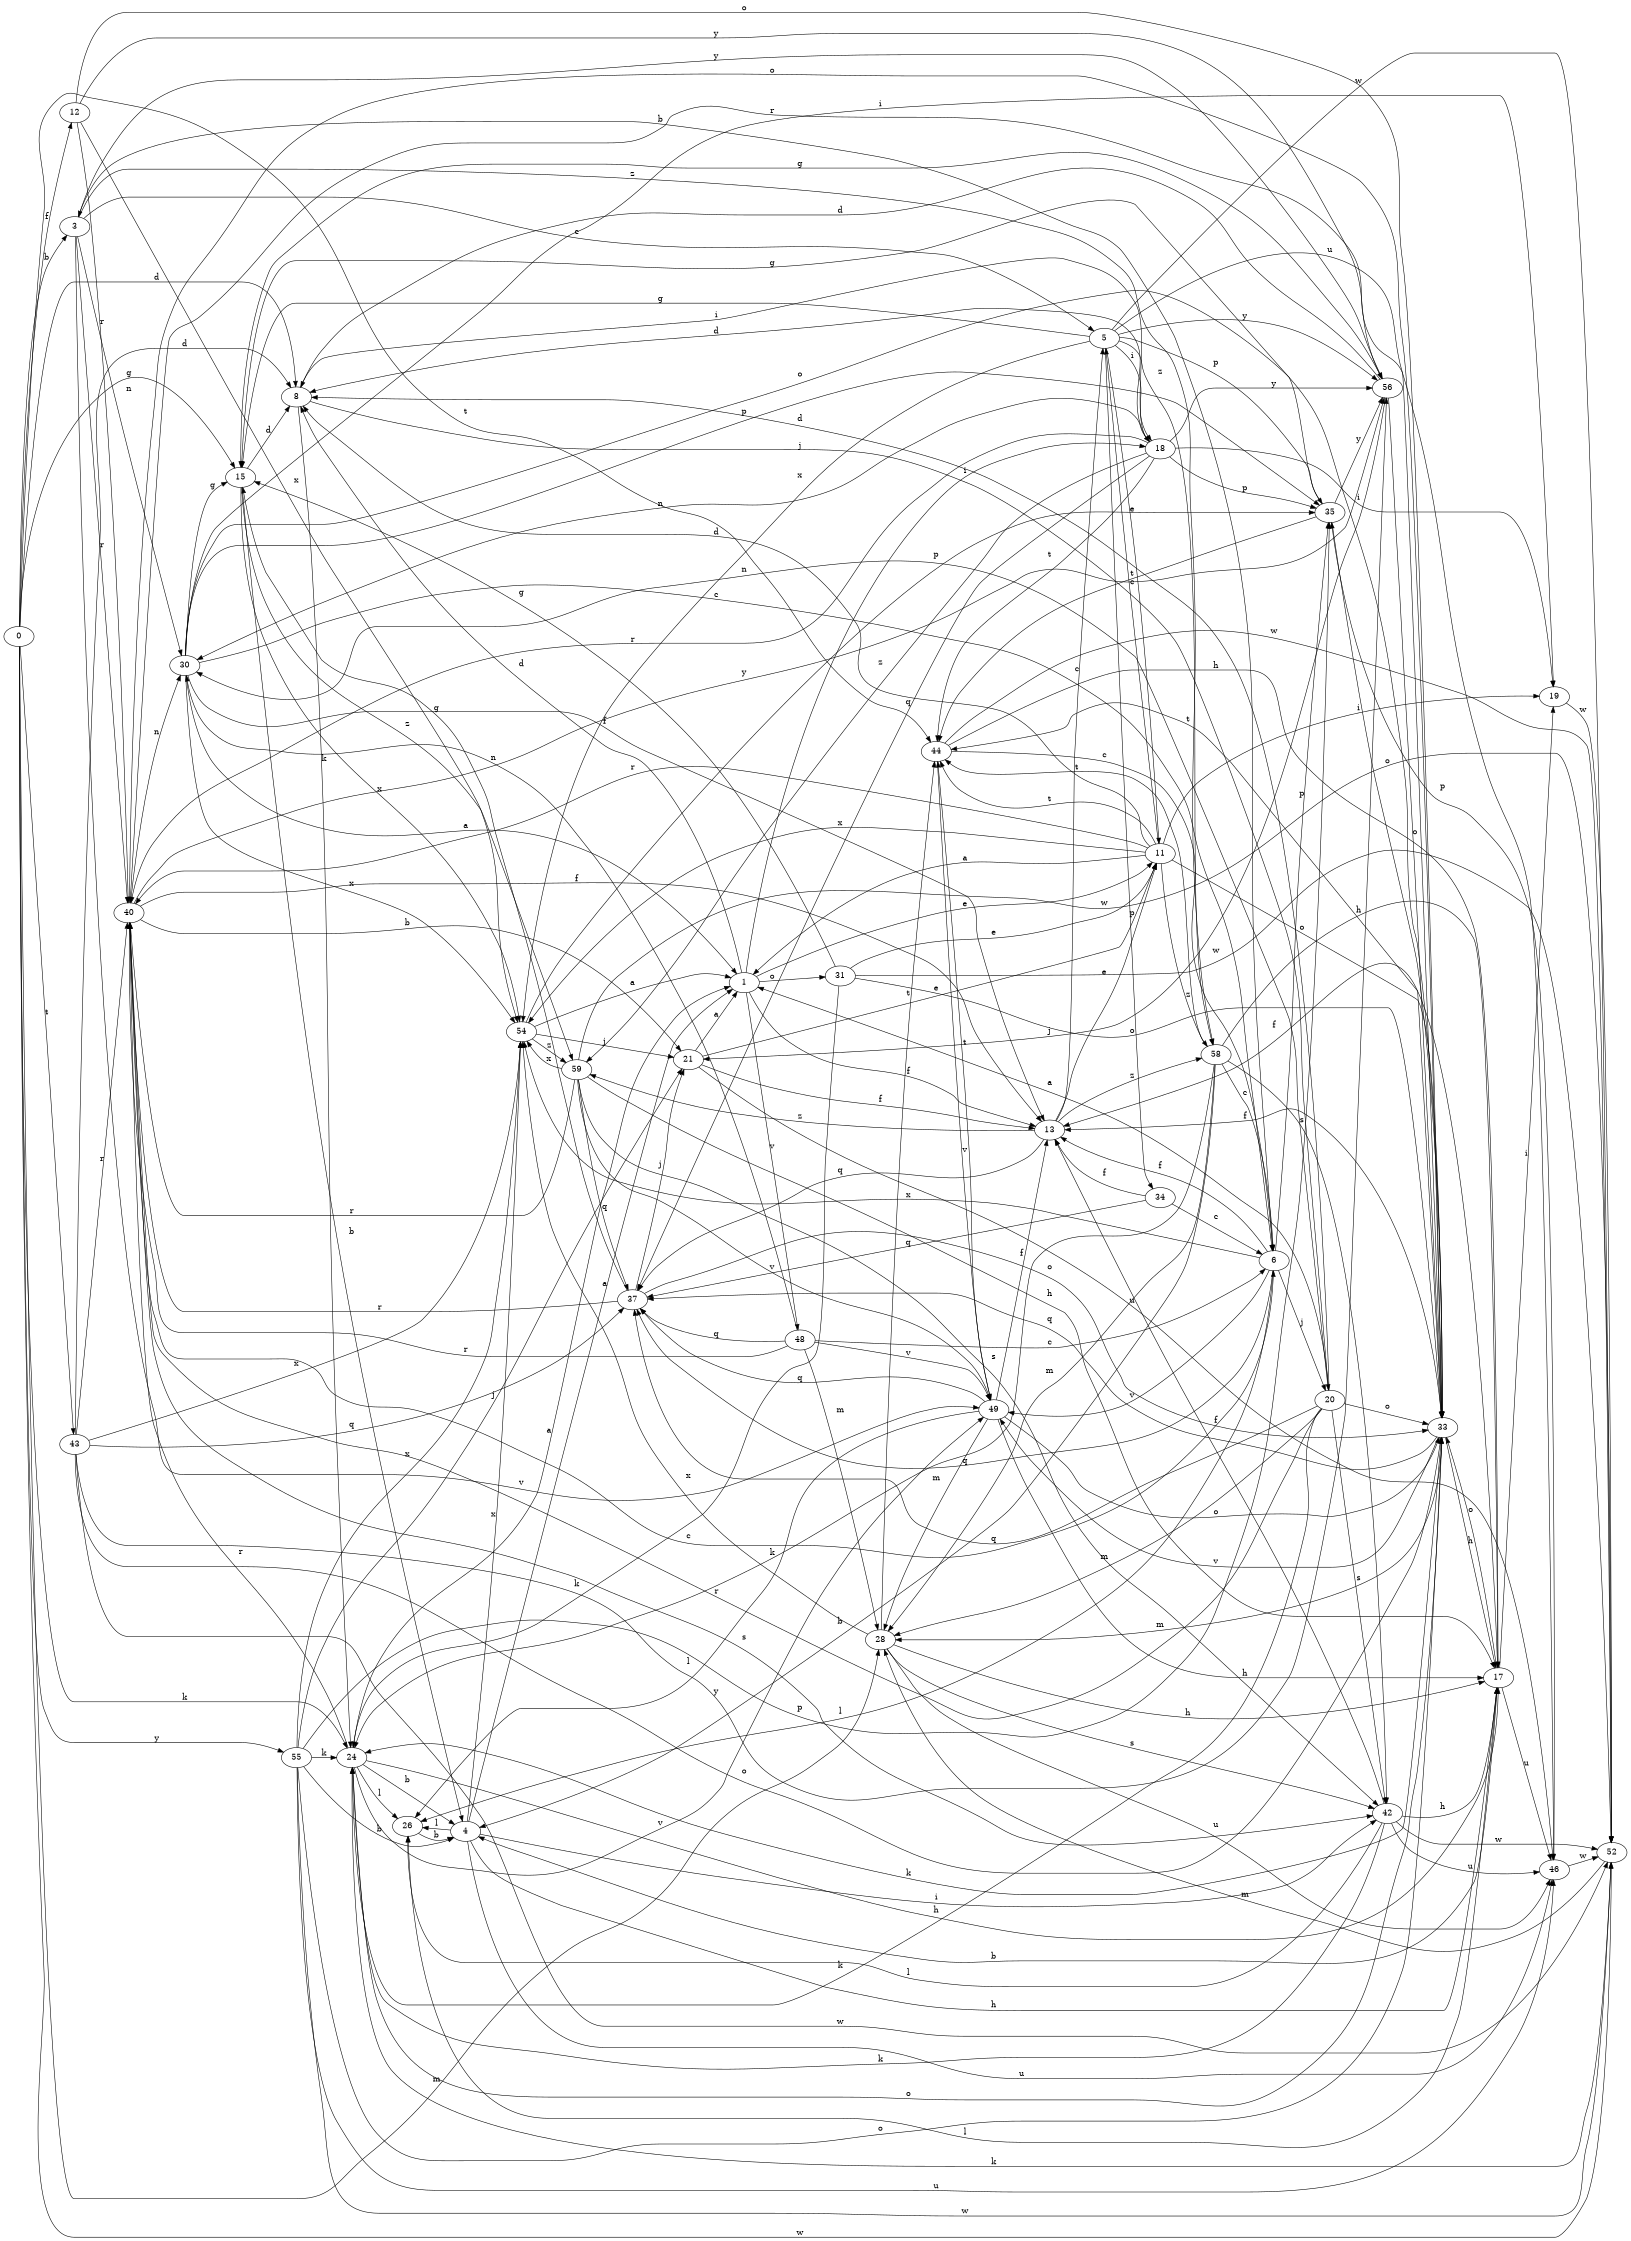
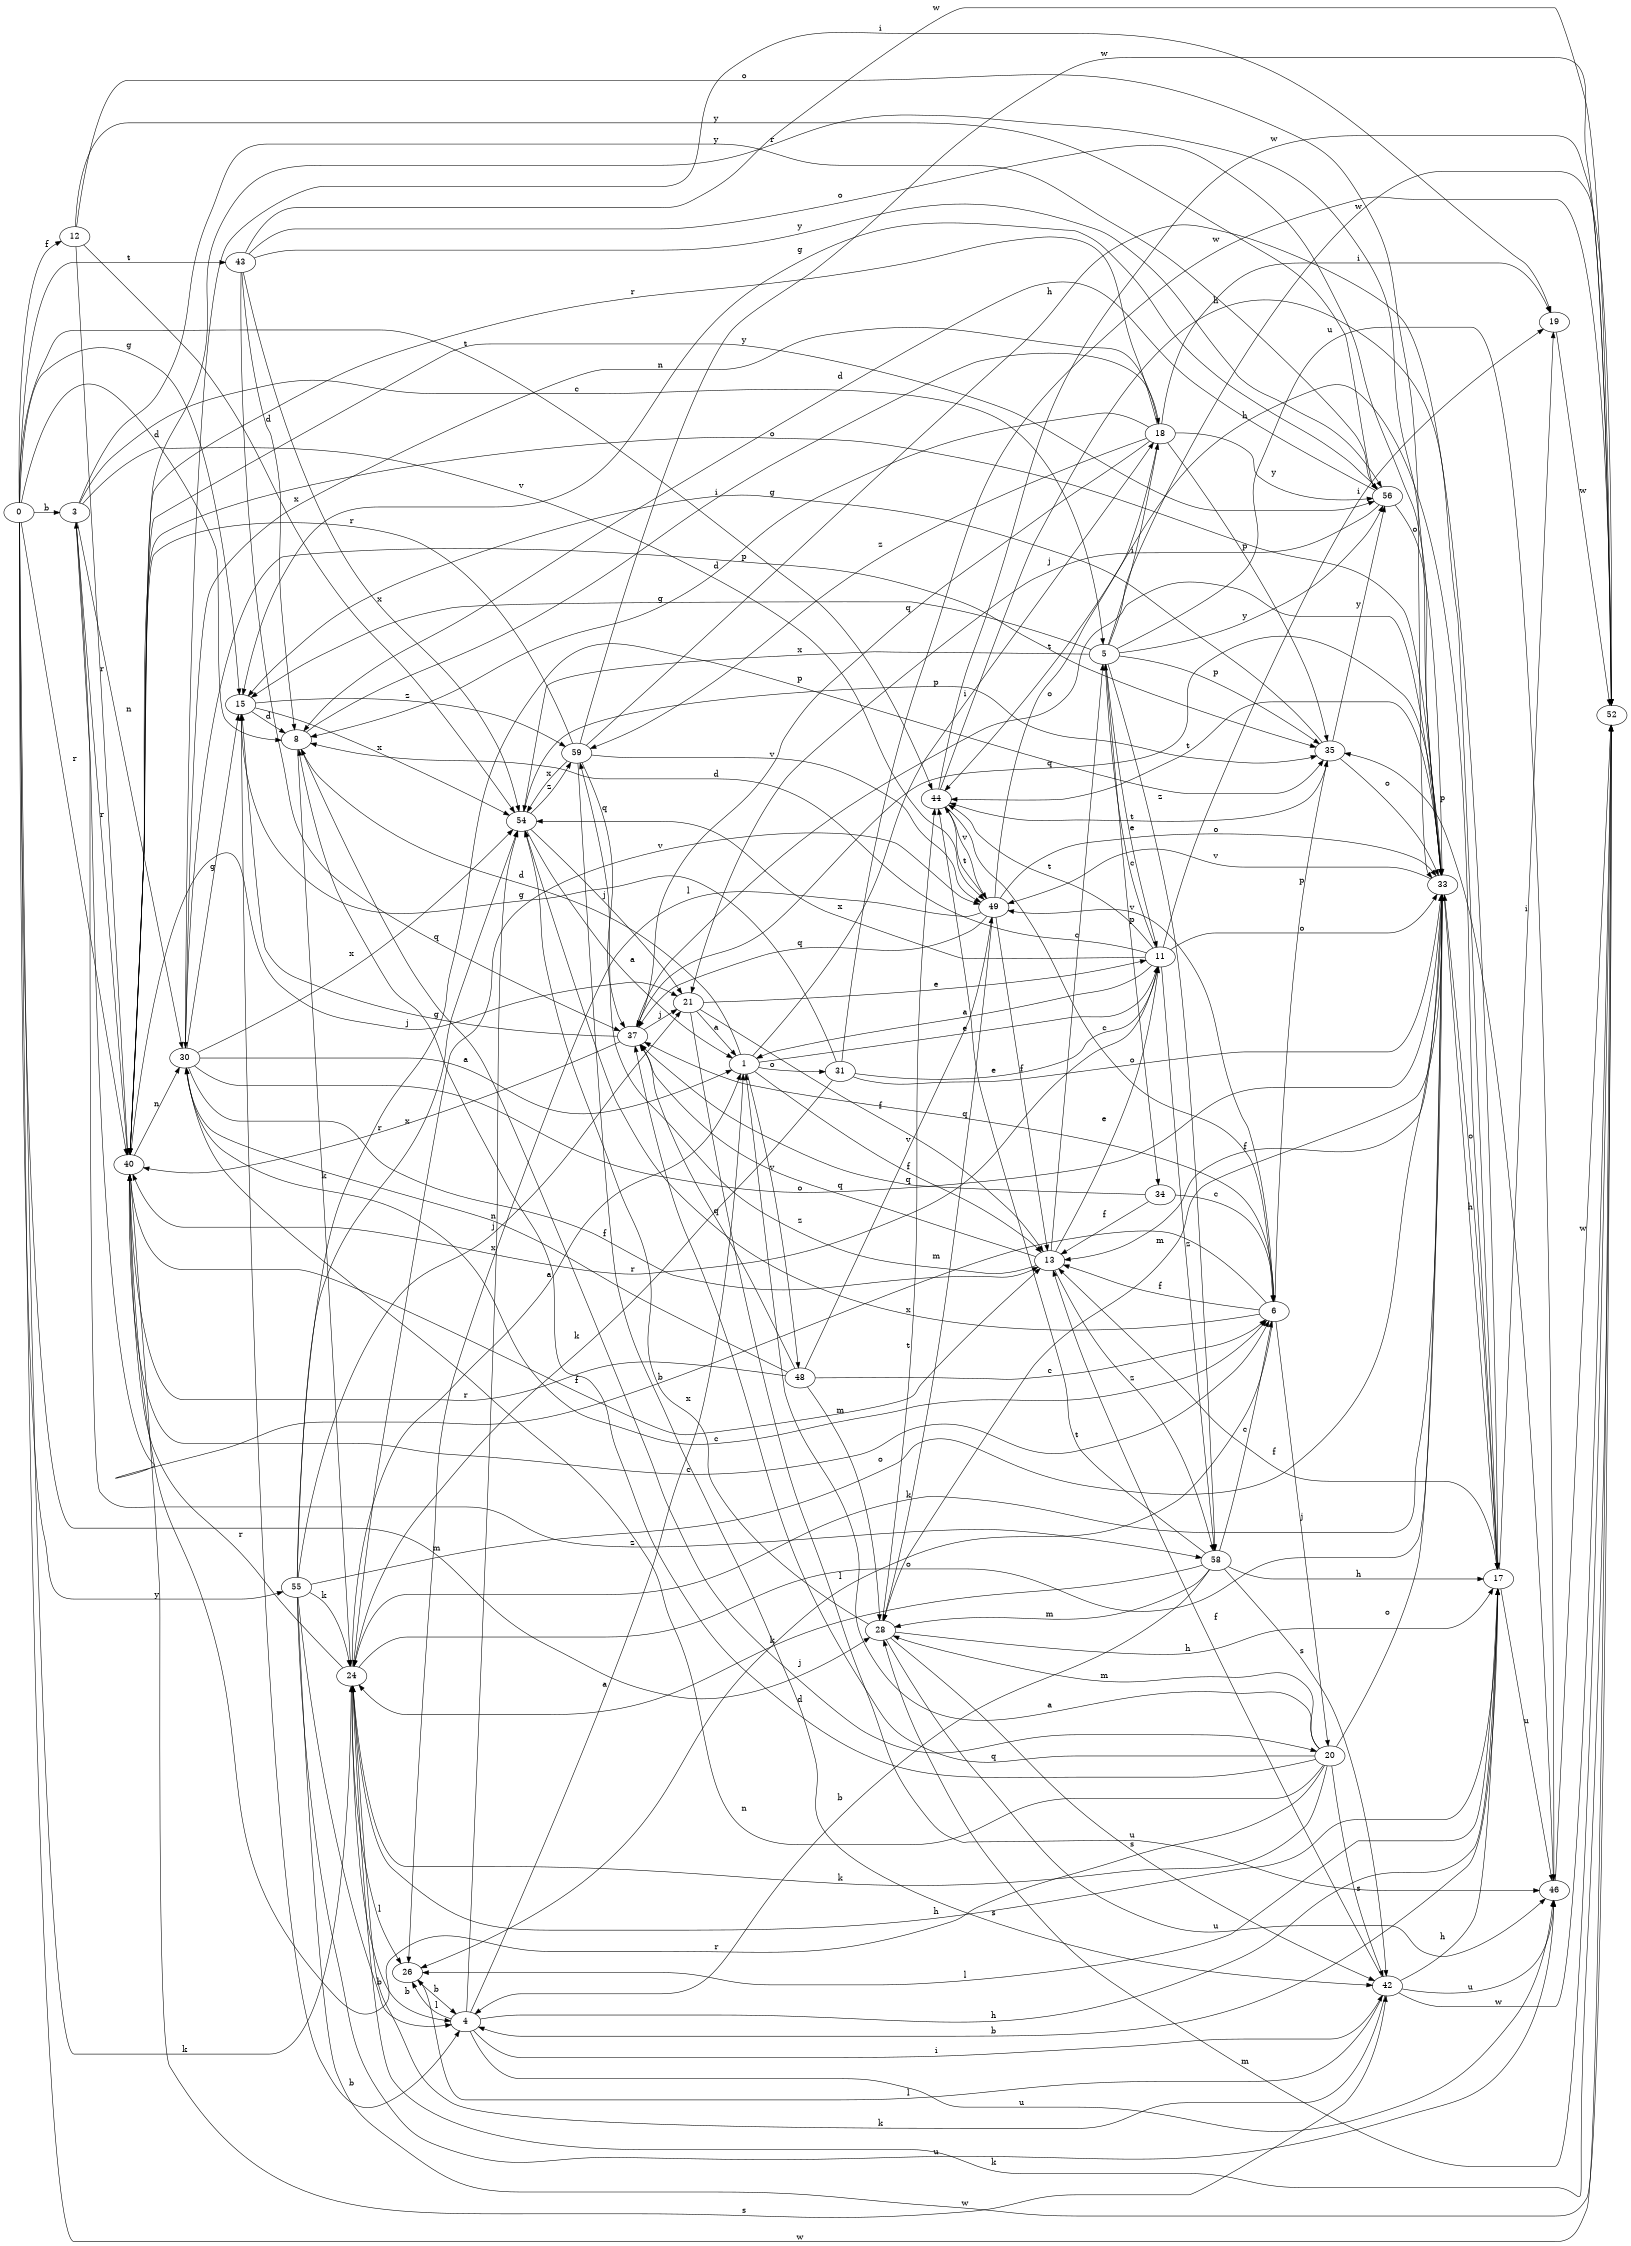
(408, 923) -> (408, 1023)
(102, 1181) -> (74, 836)
